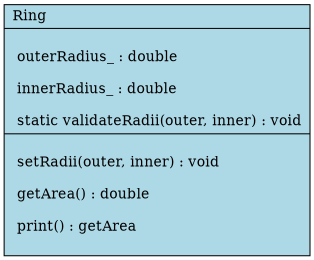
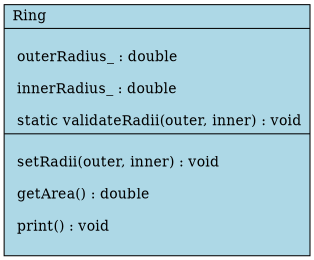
(75, 226) -> (61, 226)
